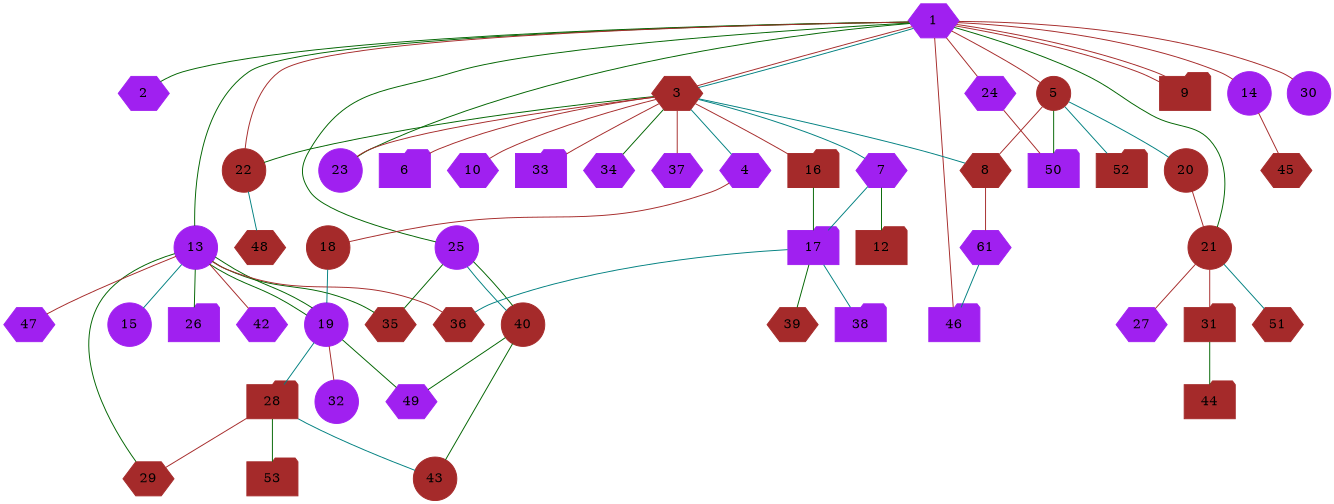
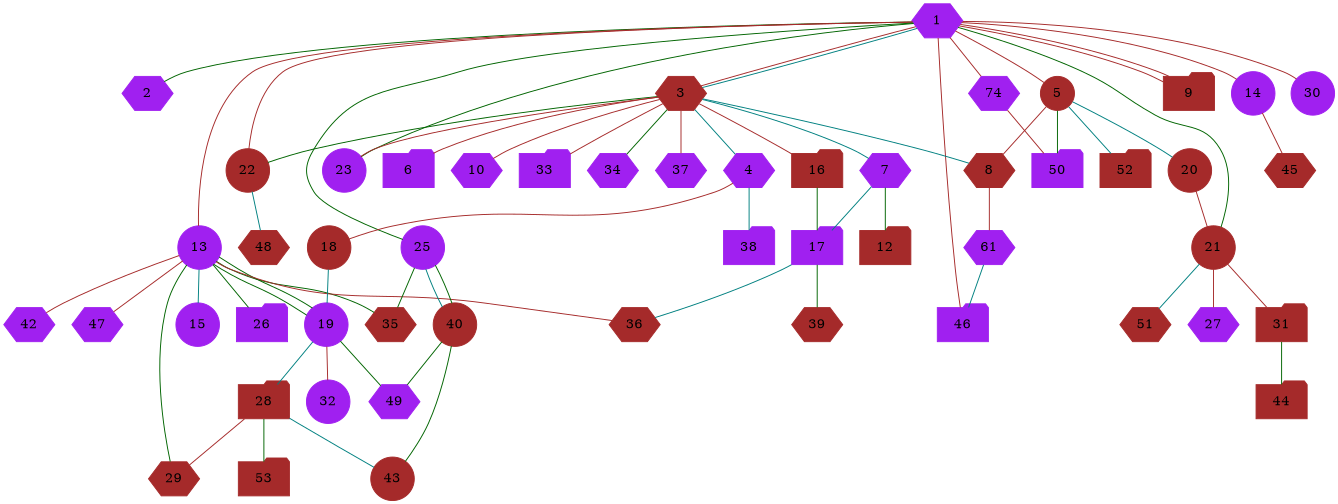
(493, 37) -> (496, 37)
(990, 93) -> (994, 93)
(837, 286) -> (749, 209)
